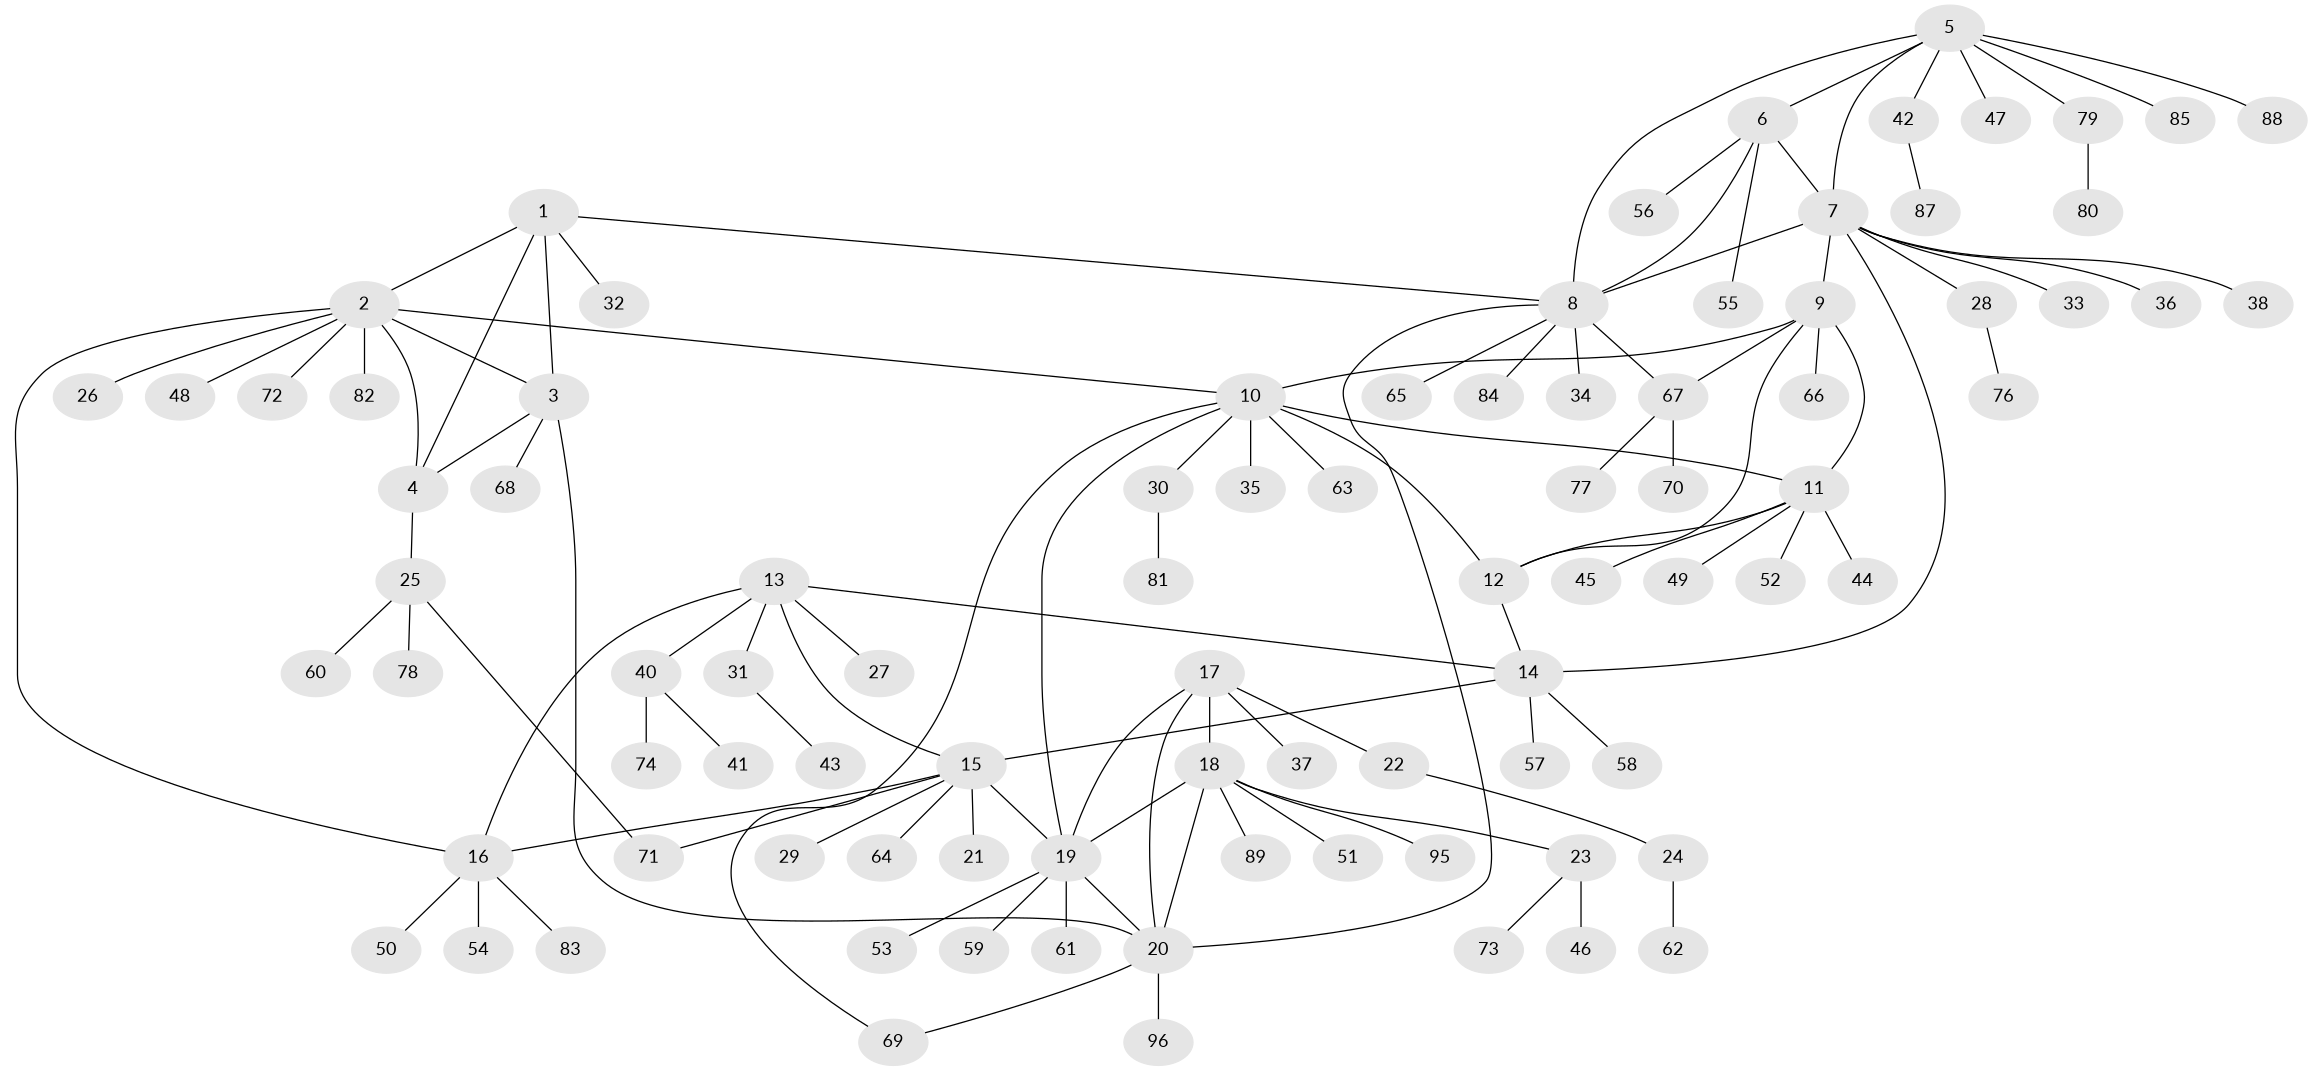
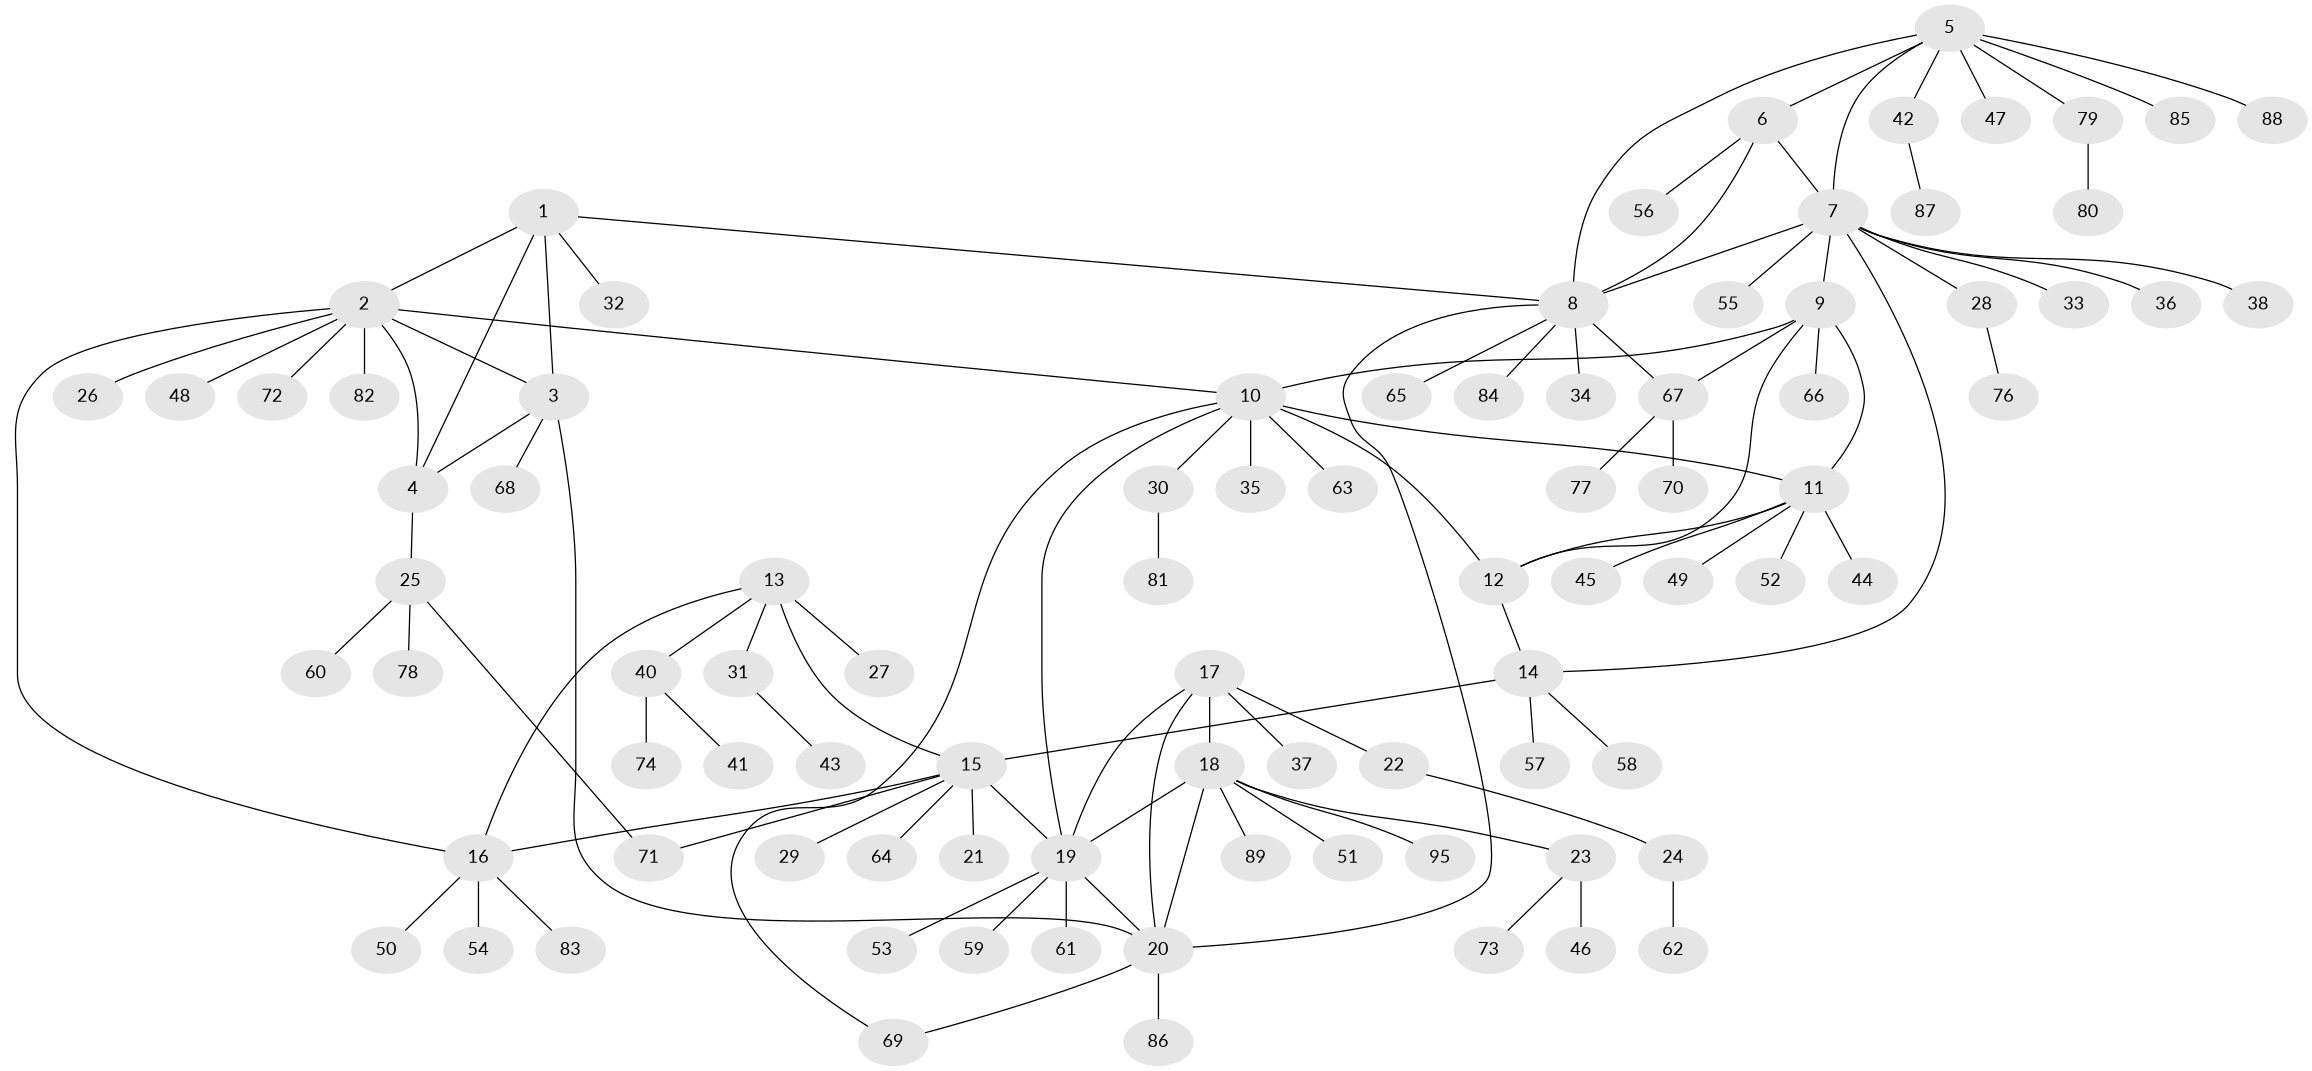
(1746, 213) -> (1781, 259)
(1151, 627) -> none
(1158, 1042) -> (1158, 1042)
